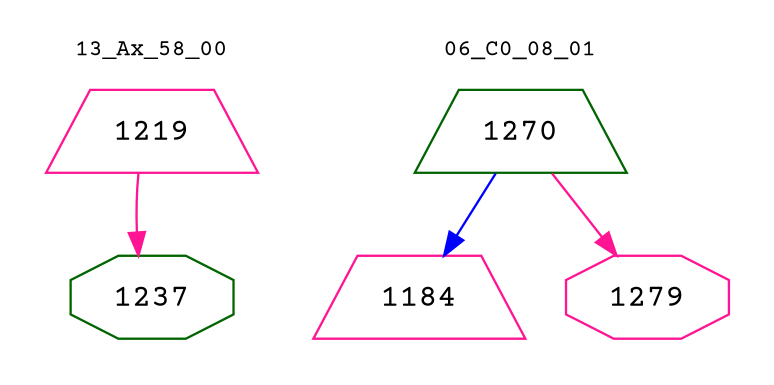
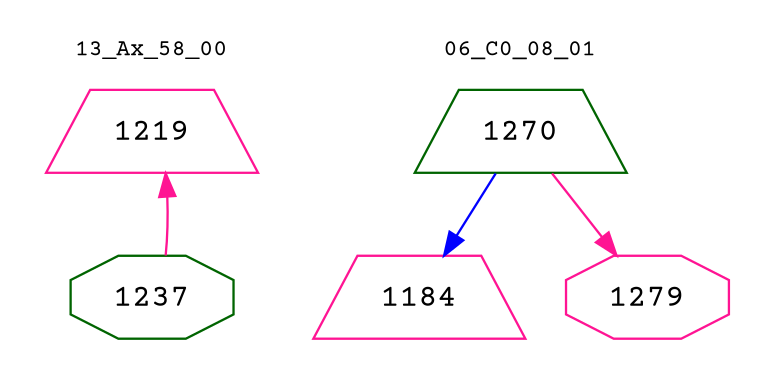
(137, 203) -> (167, 226)
